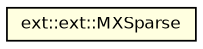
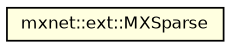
(101, 24) -> (115, 24)
